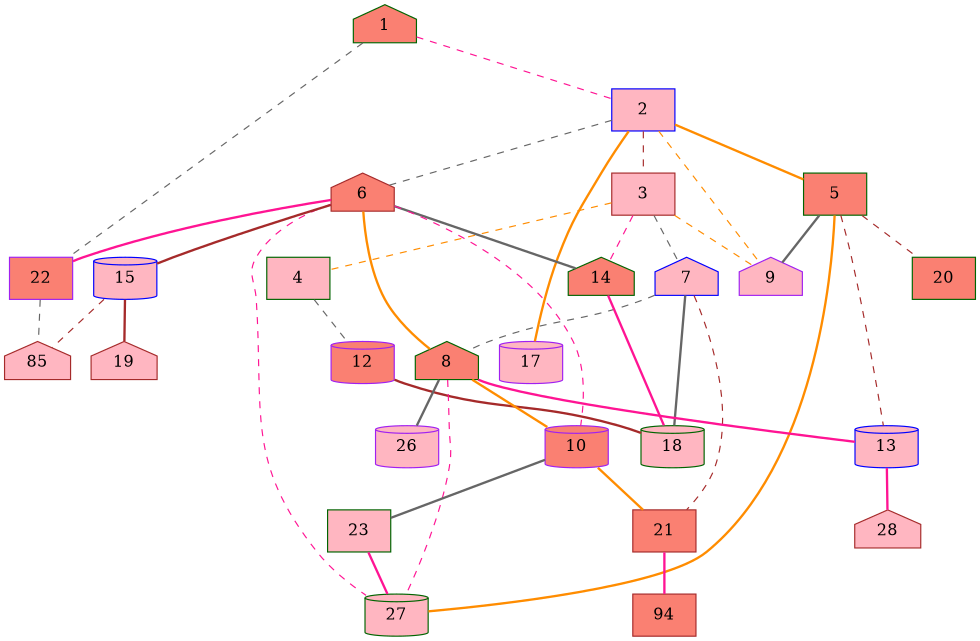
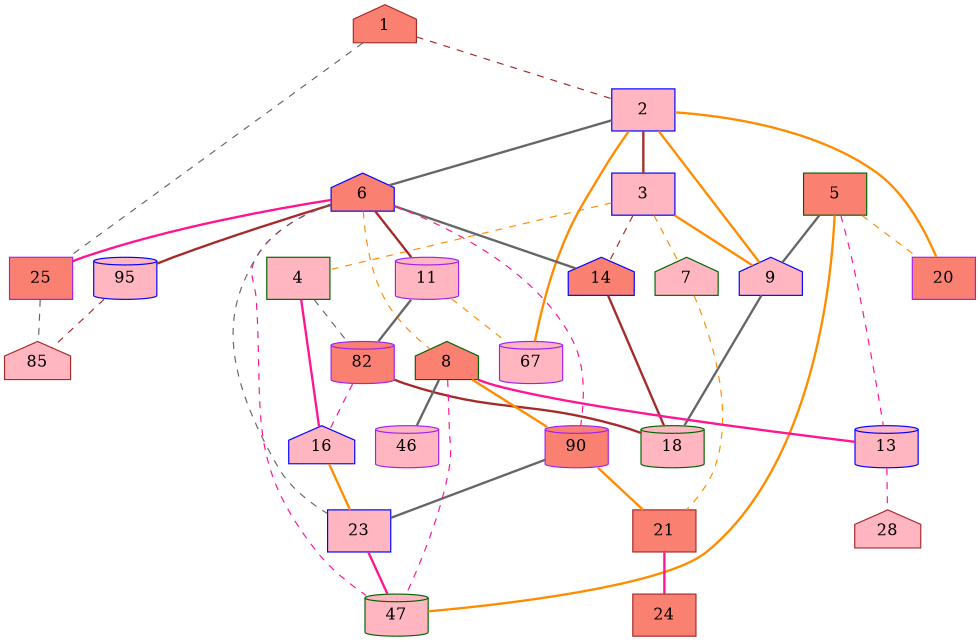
(385, 26) -> (385, 26)
(514, 68) -> (514, 68)
(643, 152) -> (643, 152)
(739, 152) -> (829, 147)
(500, 153) -> (500, 153)
(363, 194) -> (363, 194)
(643, 194) -> (643, 194)
(709, 197) -> (709, 197)
(890, 236) -> (890, 236)
(621, 238) -> (621, 238)
(666, 238) -> (666, 238)
(714, 240) -> (714, 240)
(41, 278) -> (41, 278)
(125, 278) -> (125, 278)
none -> (427, 278)
(601, 278) -> (601, 278)
(687, 278) -> (687, 278)
(771, 278) -> (771, 278)
(944, 278) -> (944, 278)
(380, 289) -> (380, 289)
(570, 320) -> none
(864, 320) -> (864, 320)
none -> (235, 352)
(636, 360) -> (636, 360)
(680, 360) -> (723, 360)
(124, 363) -> none
(363, 363) -> (363, 363)
(531, 363) -> (531, 363)
(722, 405) -> (722, 405)
none -> (322, 447)
(407, 447) -> (407, 447)
(577, 447) -> (577, 447)
(887, 489) -> (887, 489)
(359, 531) -> (359, 531)
(397, 615) -> (397, 615)
(664, 615) -> (664, 615)
